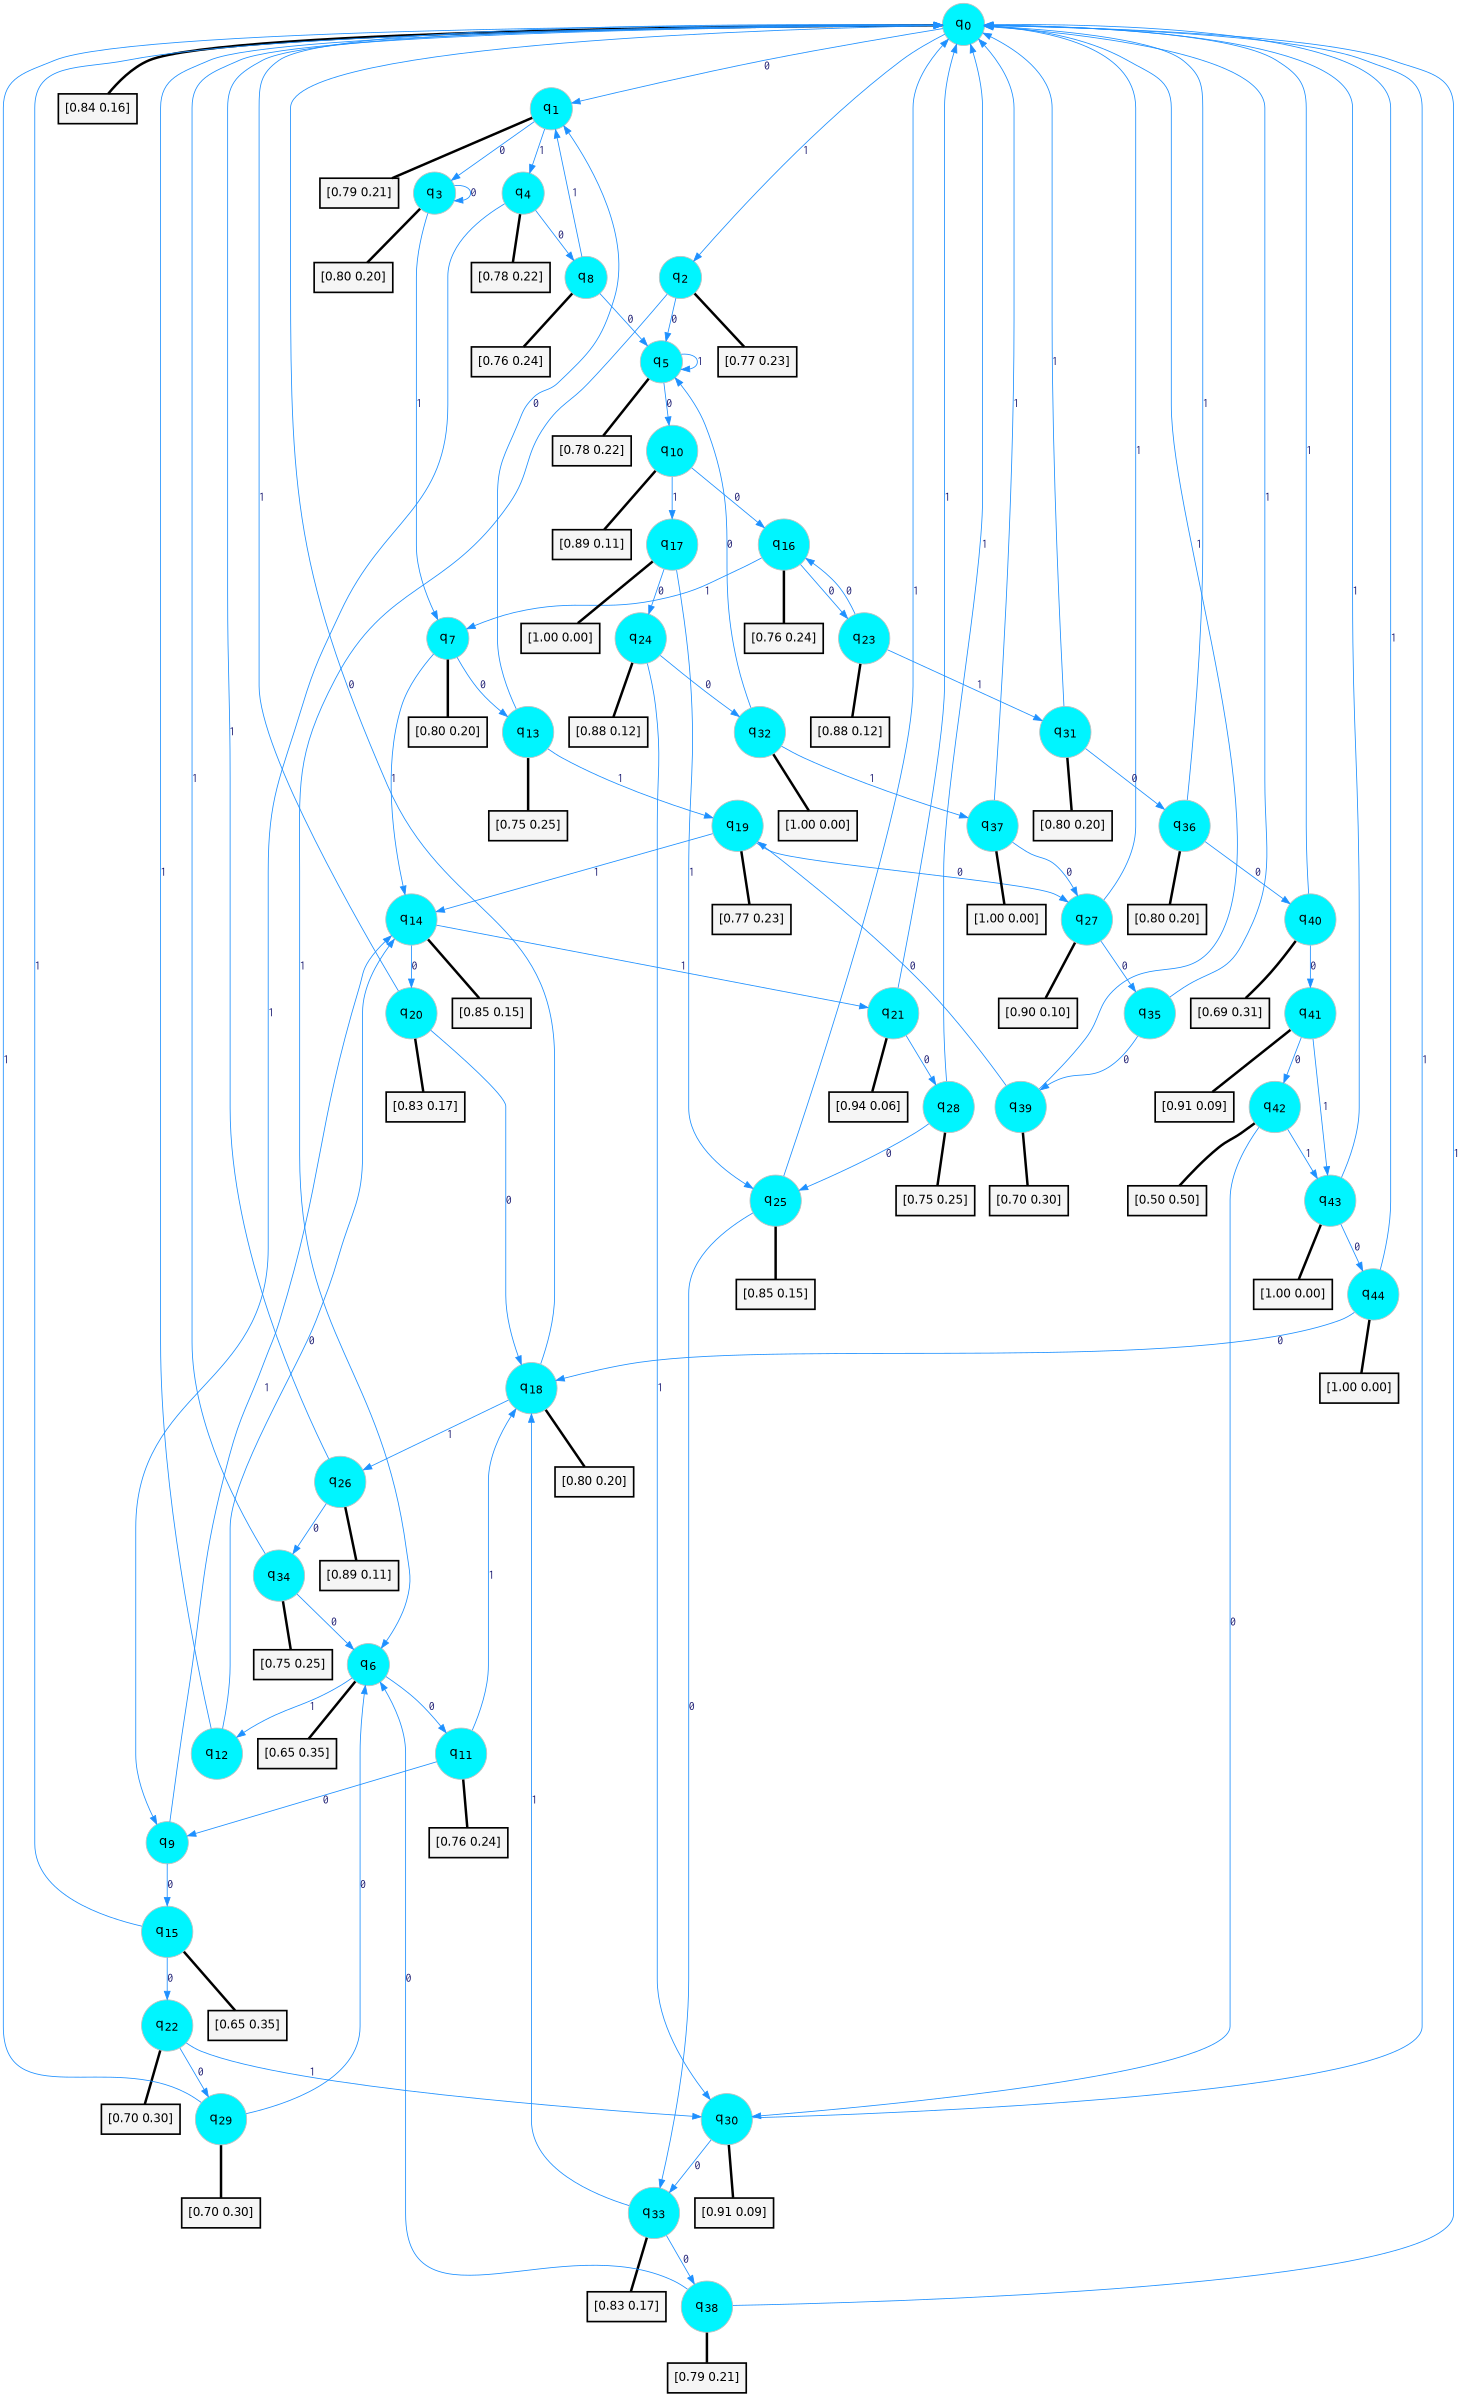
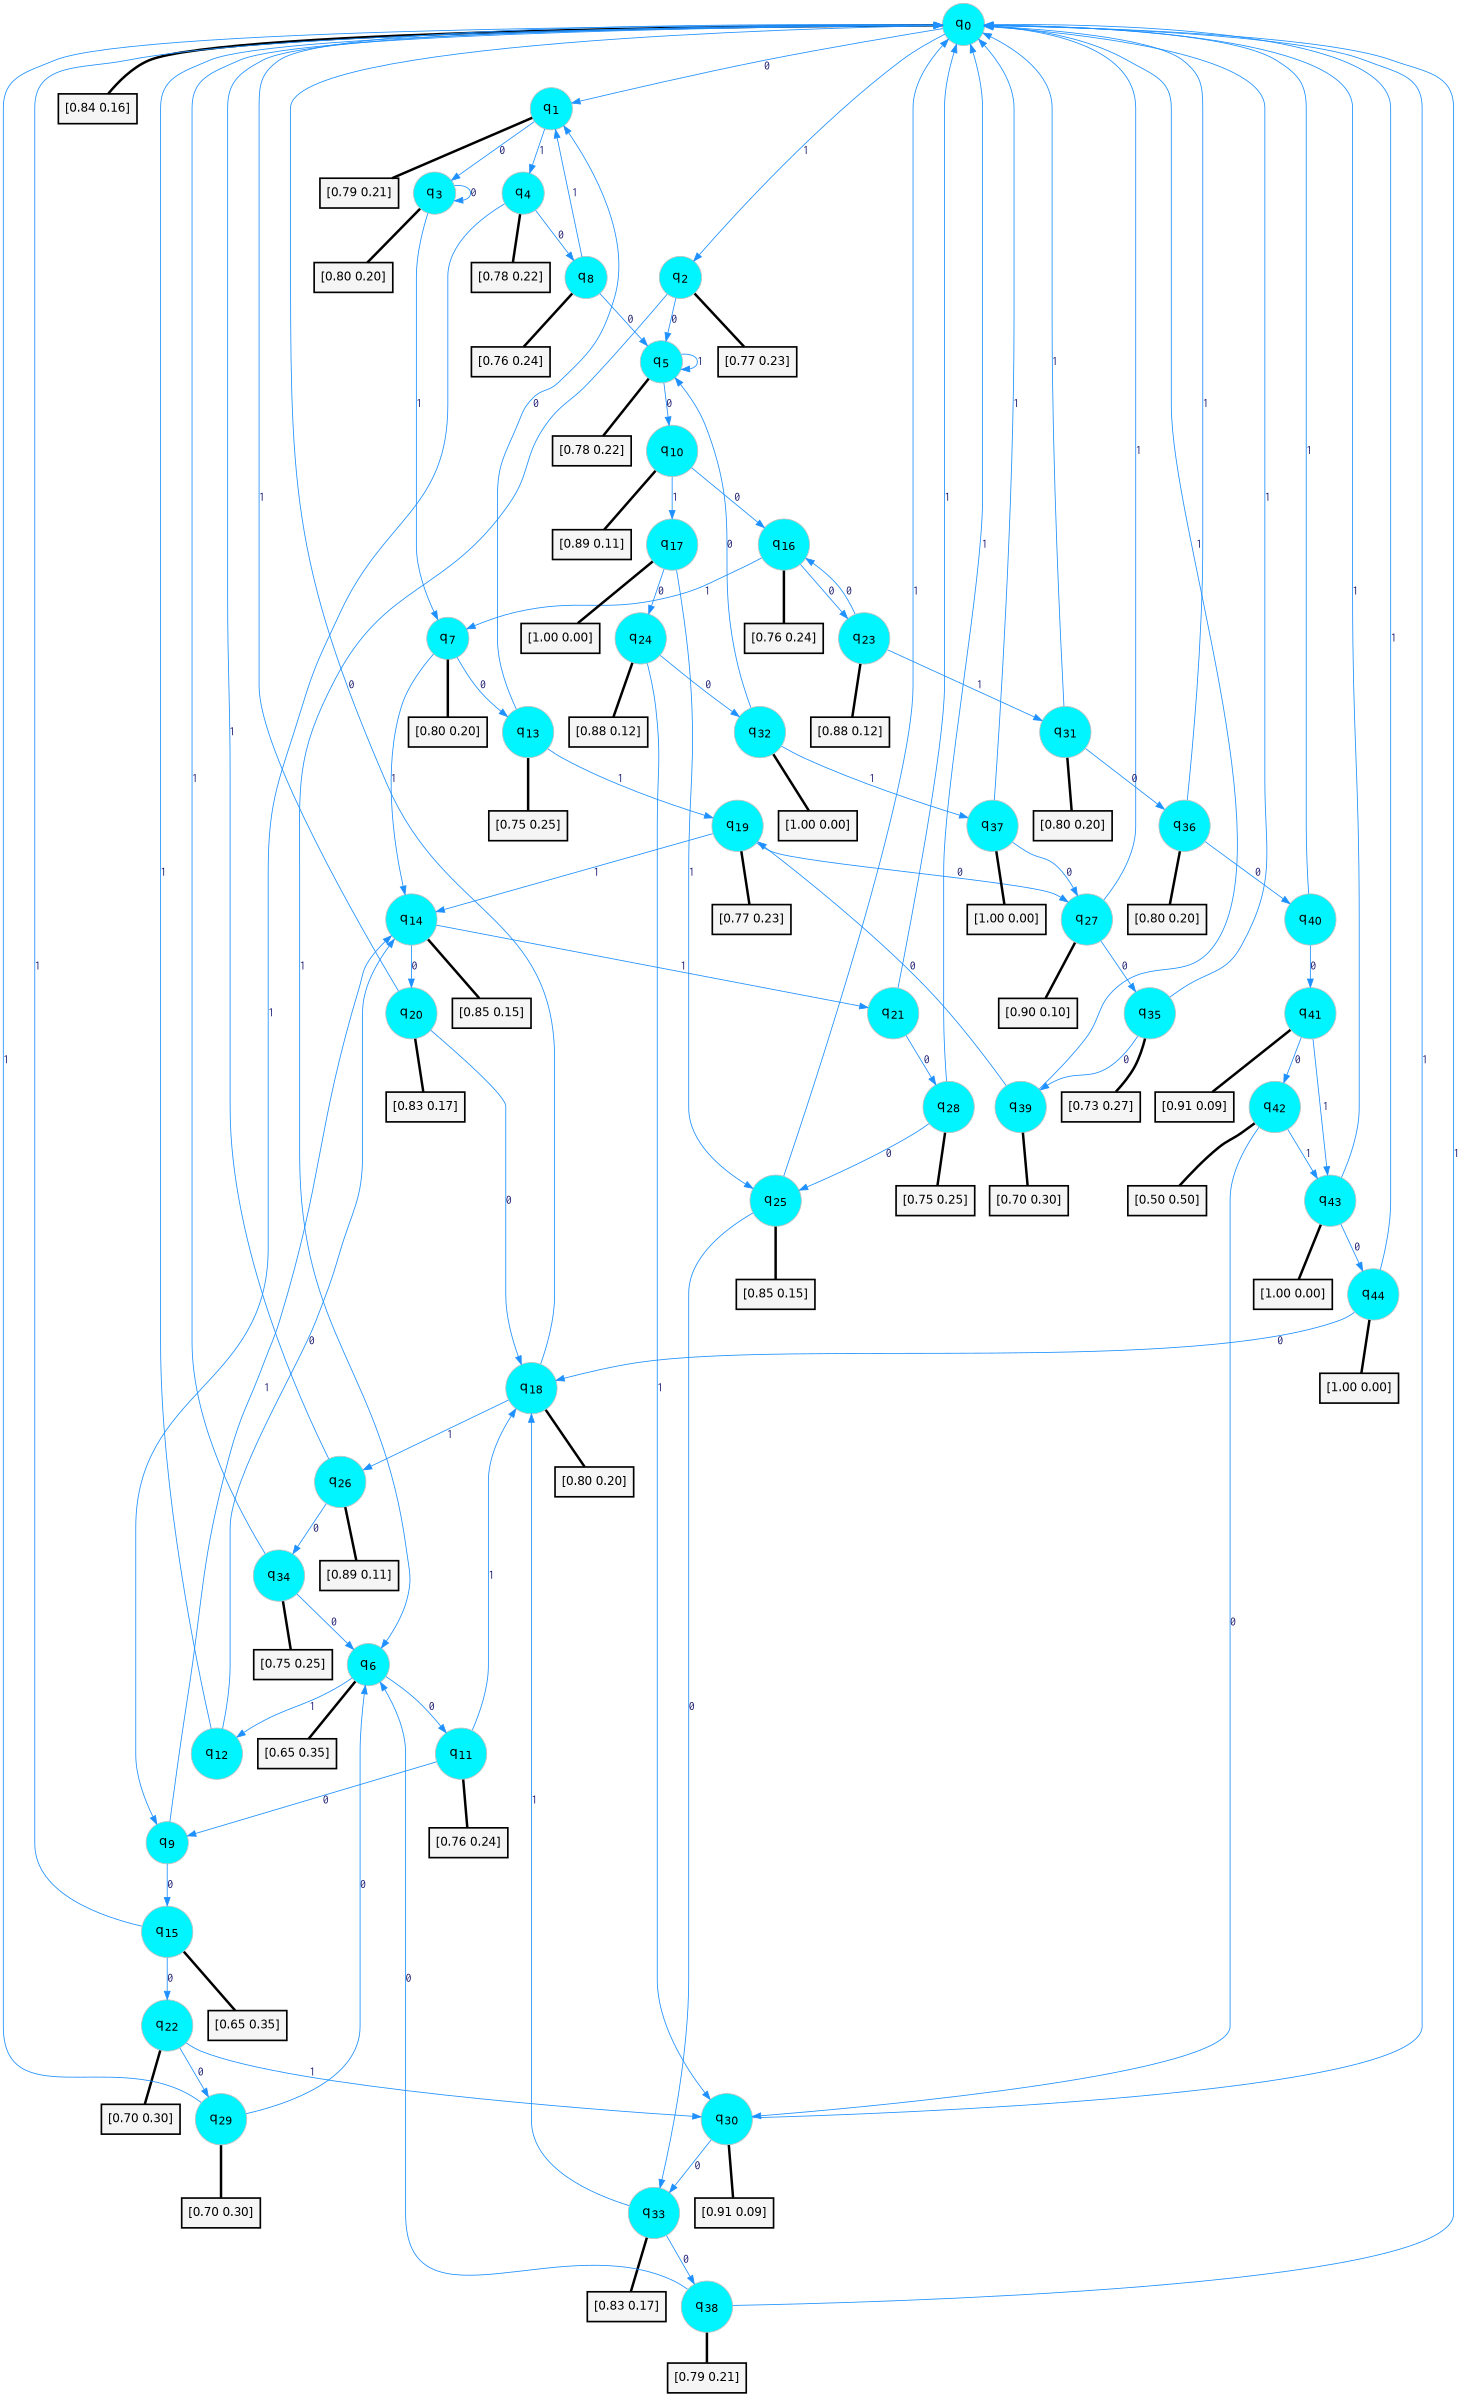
(1230, 1013) -> none
(868, 1107) -> none
none -> (1101, 1107)
